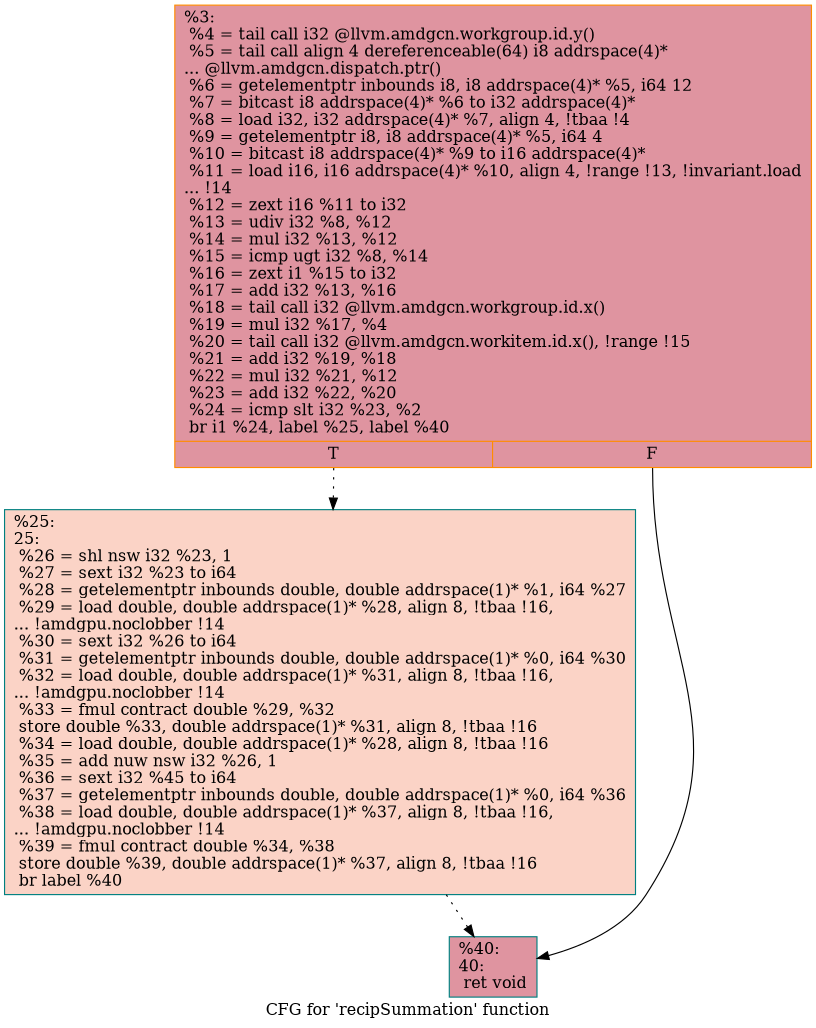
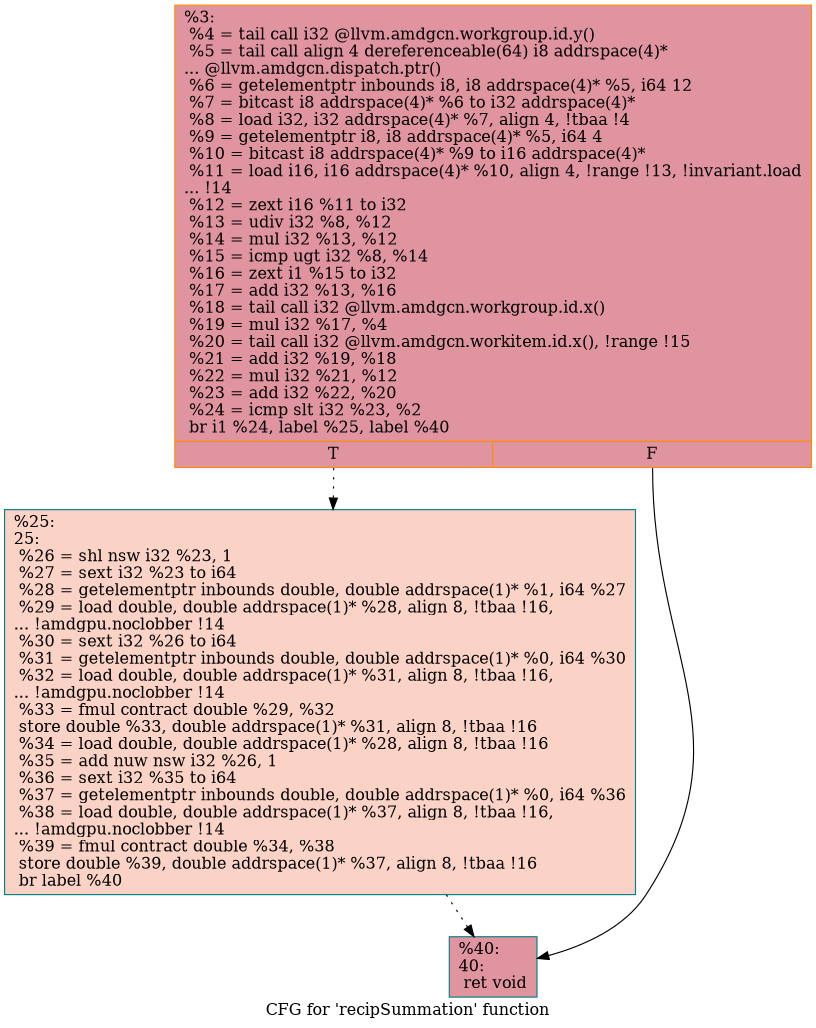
(125, 778) -> (125, 778)
